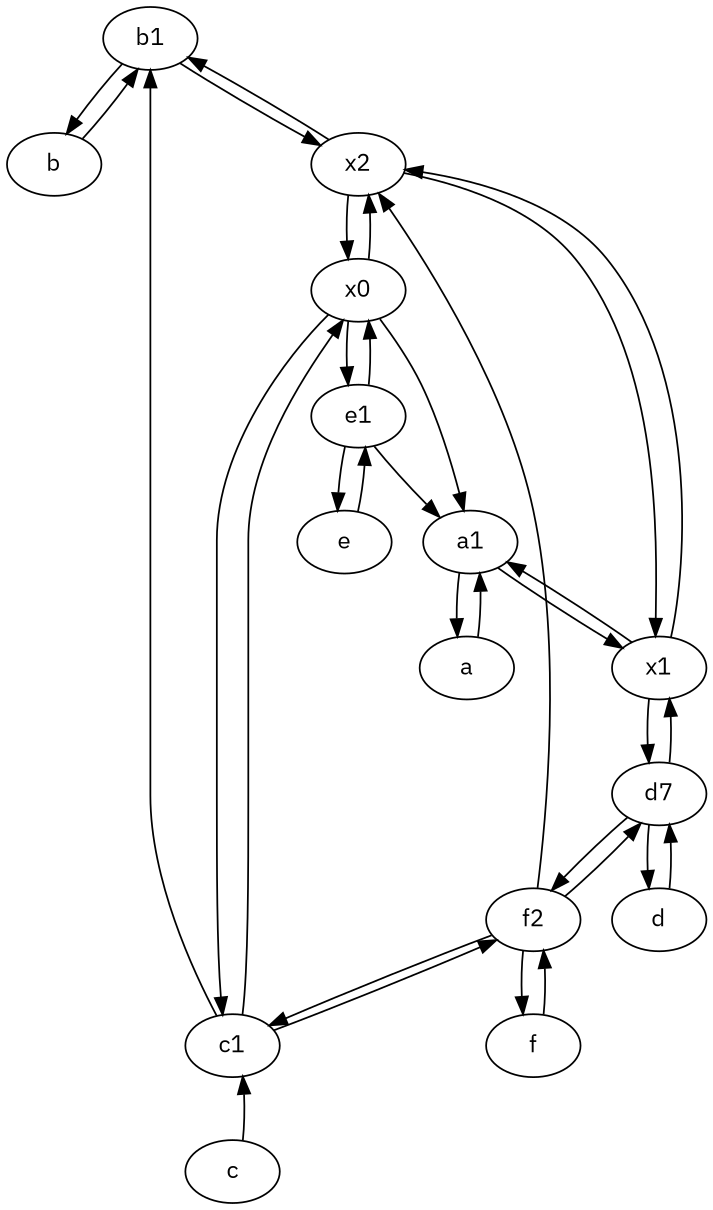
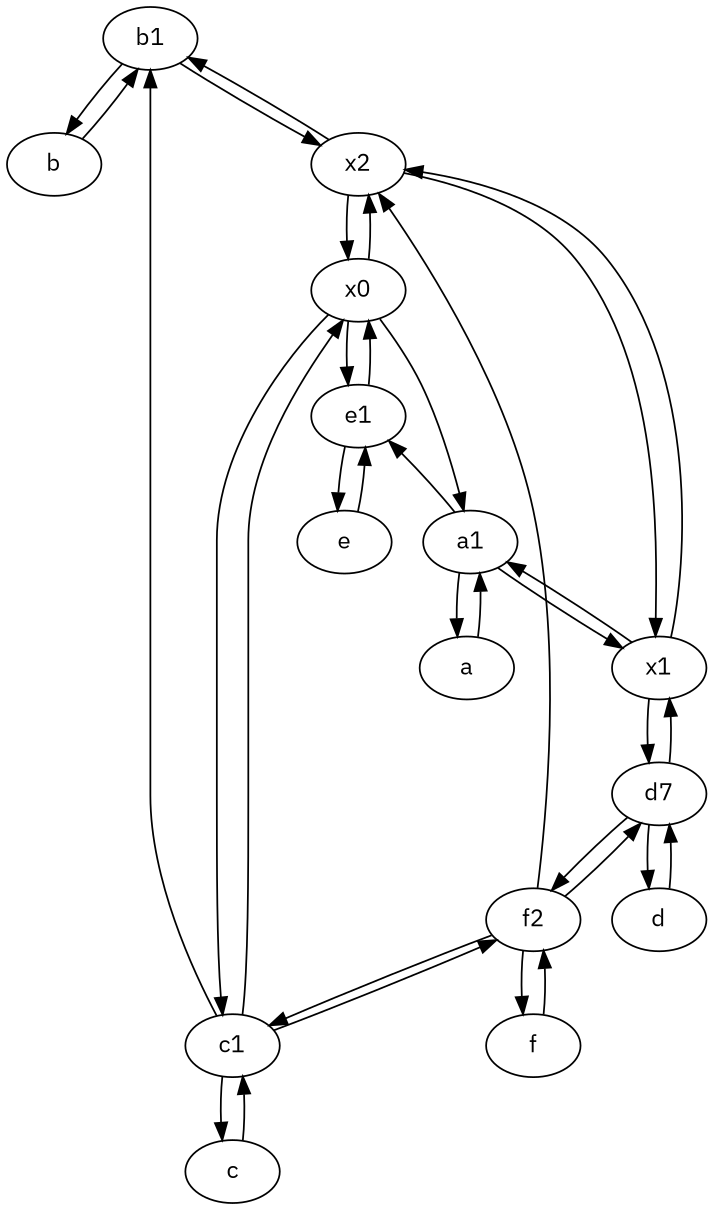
(400, 476) -> (429, 482)
none -> (221, 1100)
